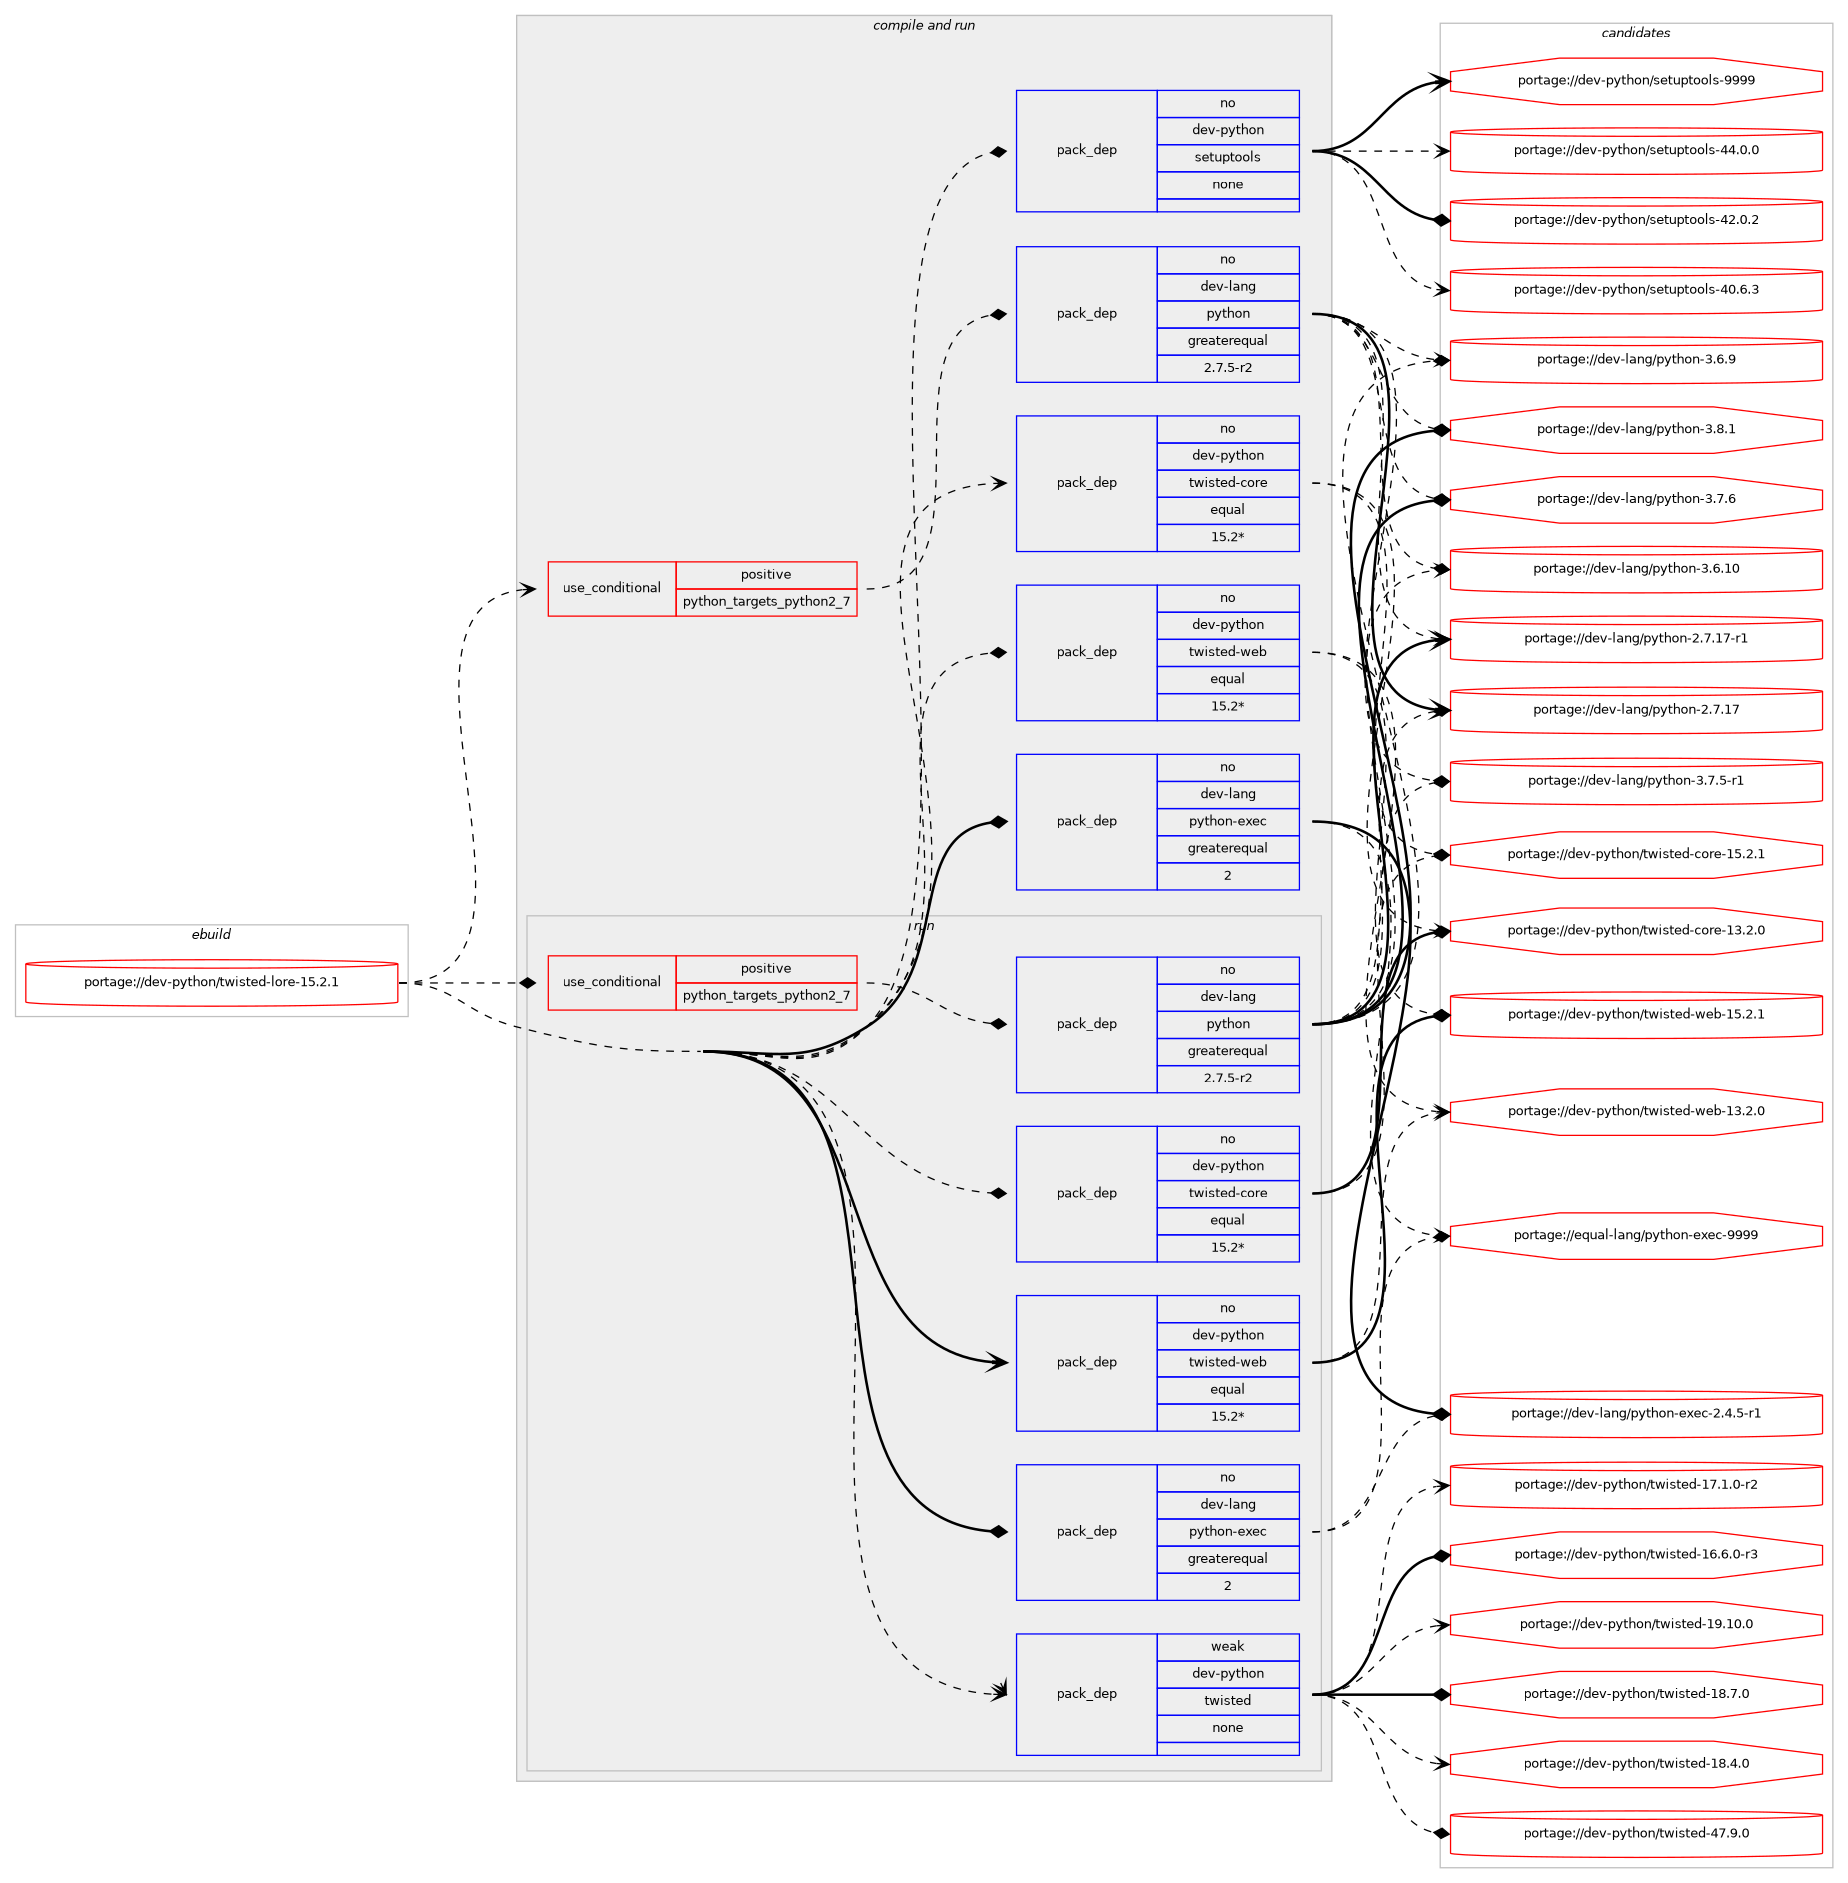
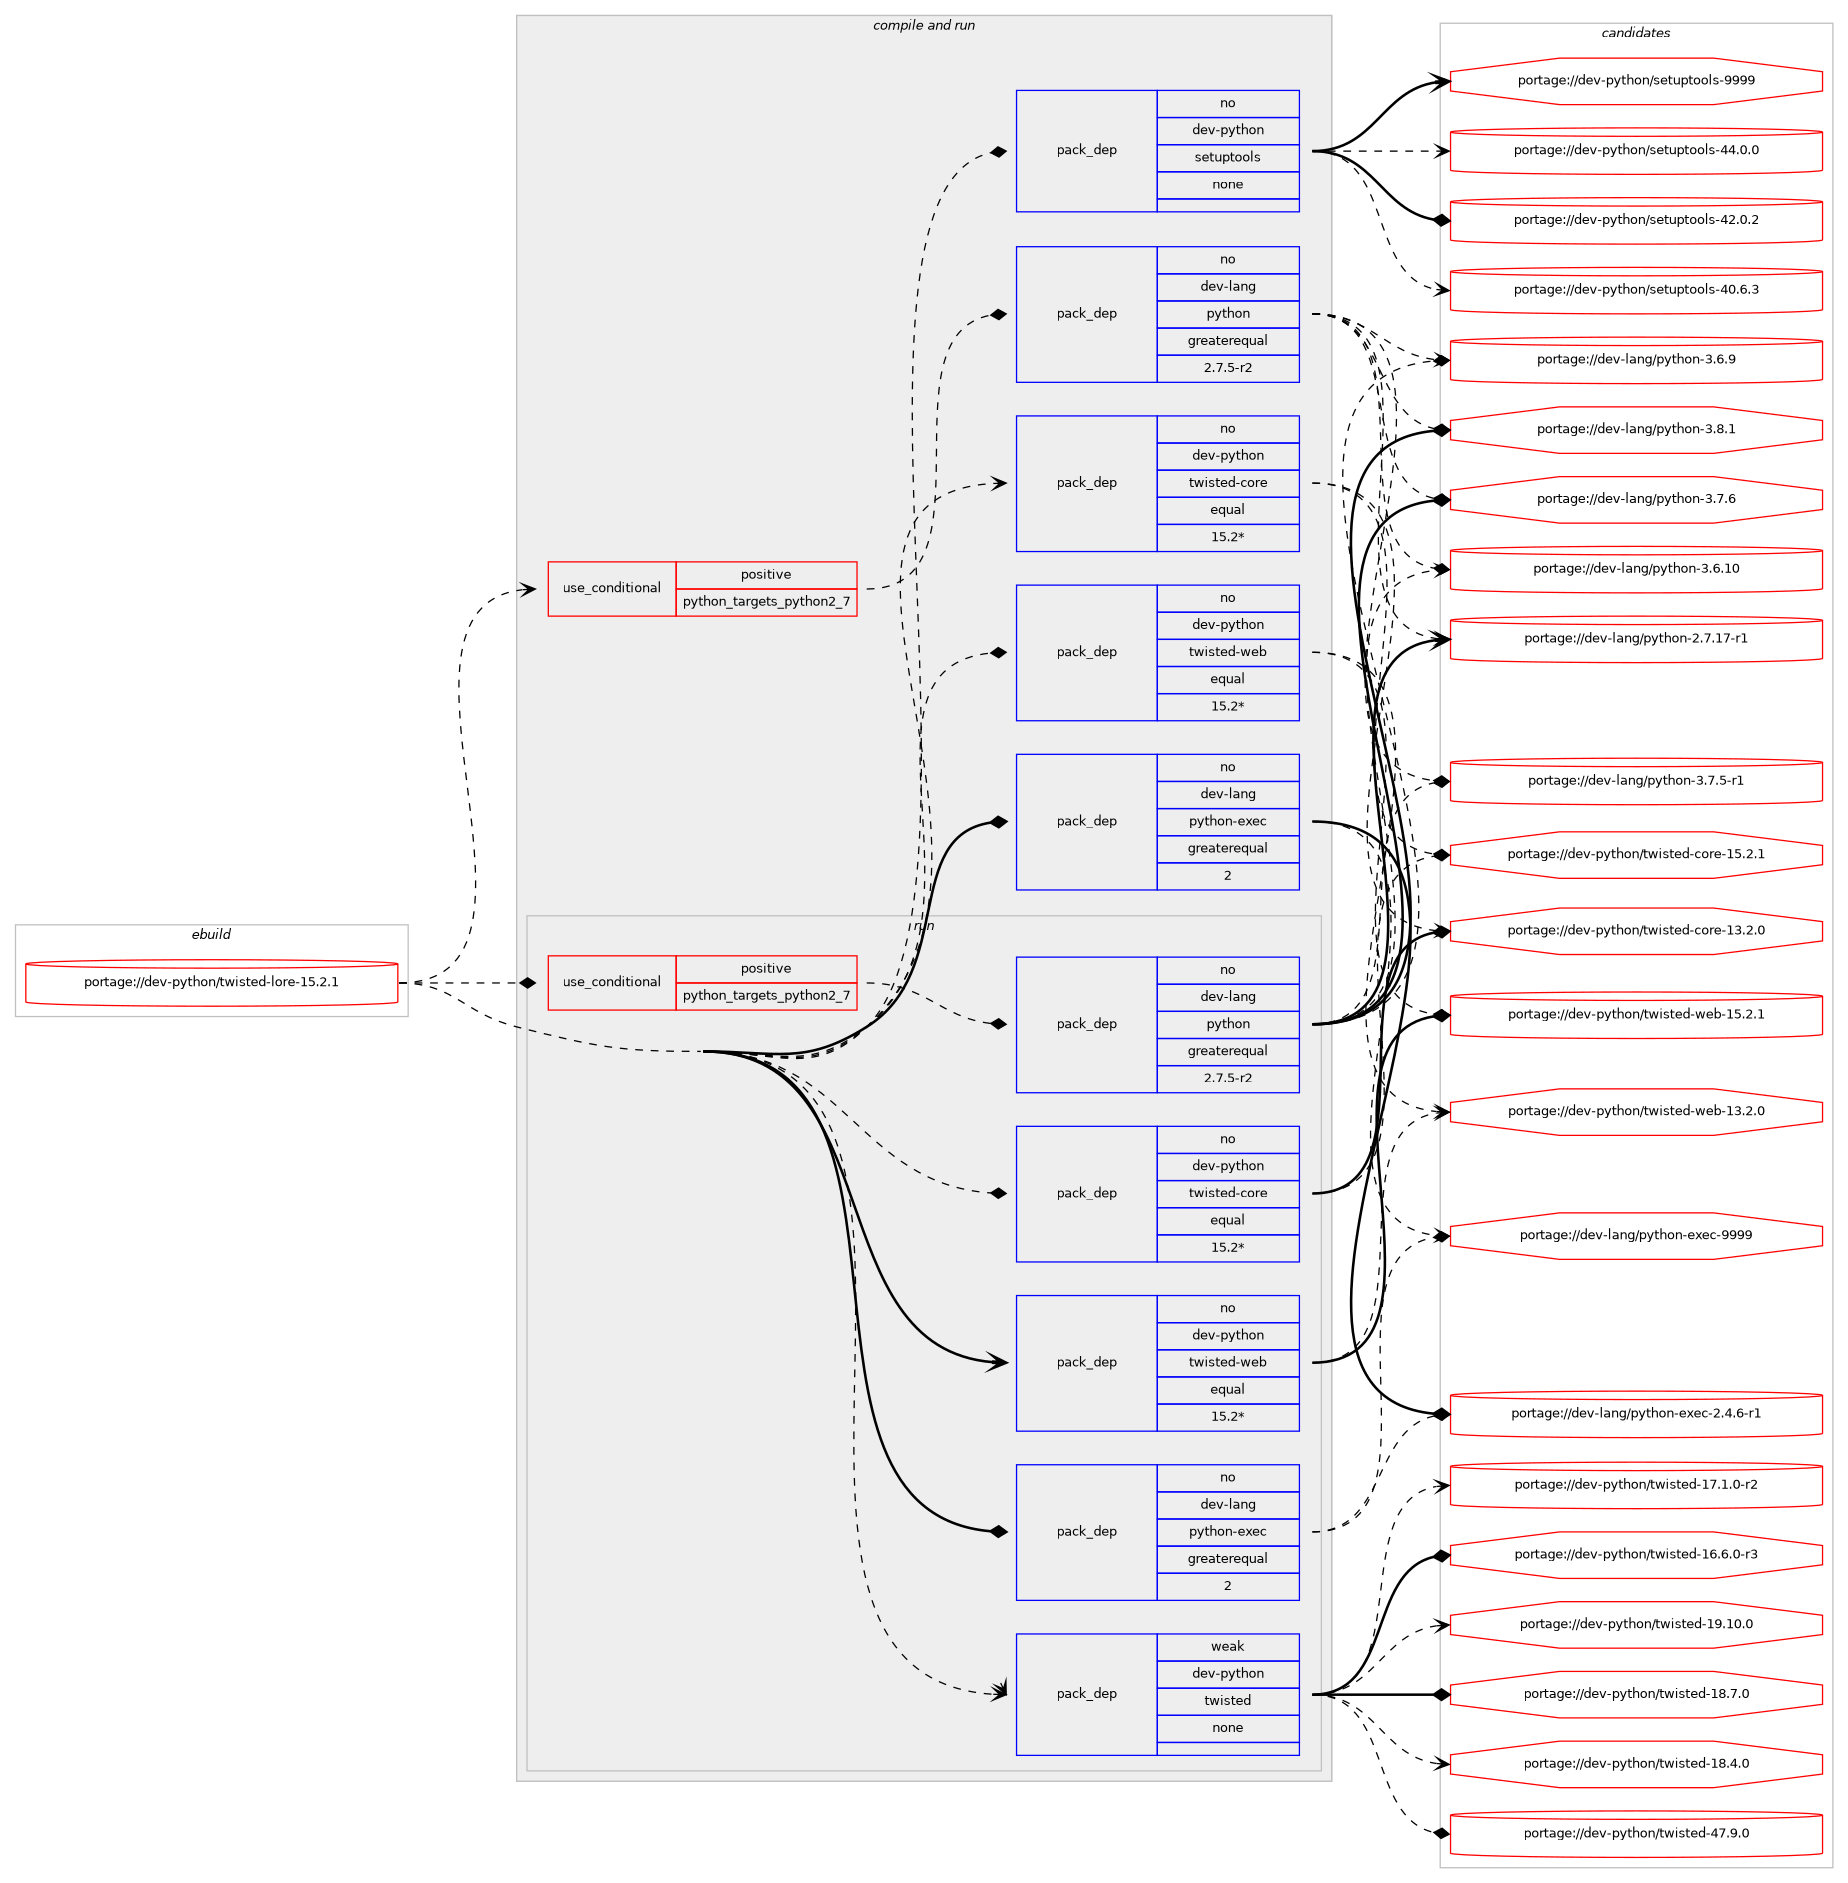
(1637, 710) -> none
(1637, 1236) -> (1637, 1236)
(1637, 1414) -> (1637, 1414)
